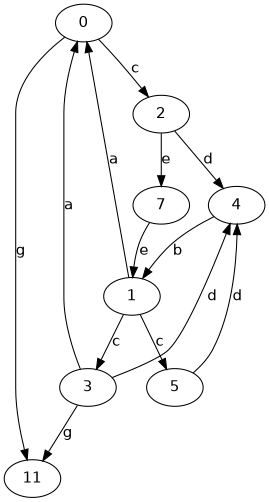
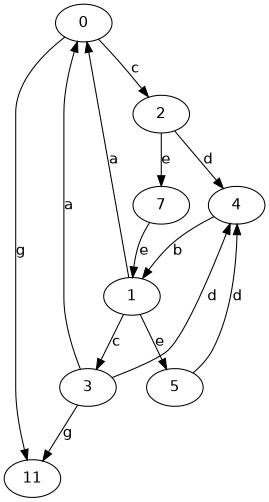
(160, 342) -> (160, 342)
